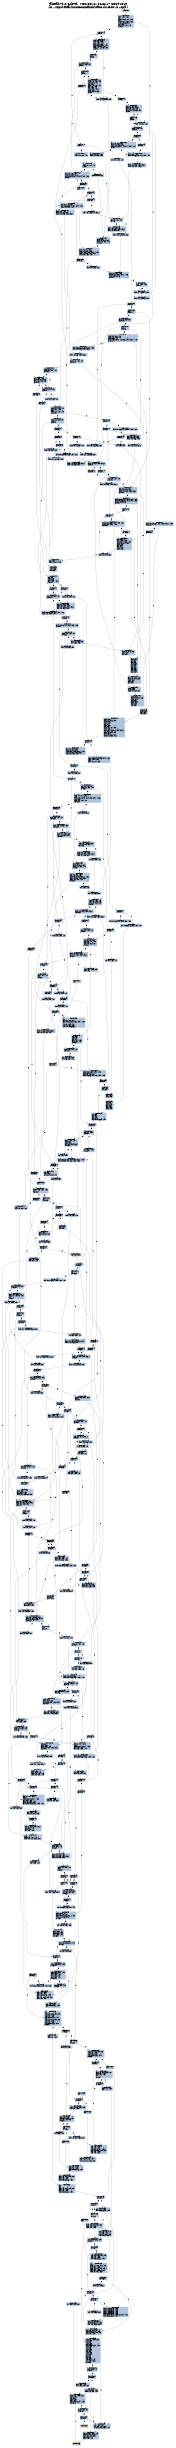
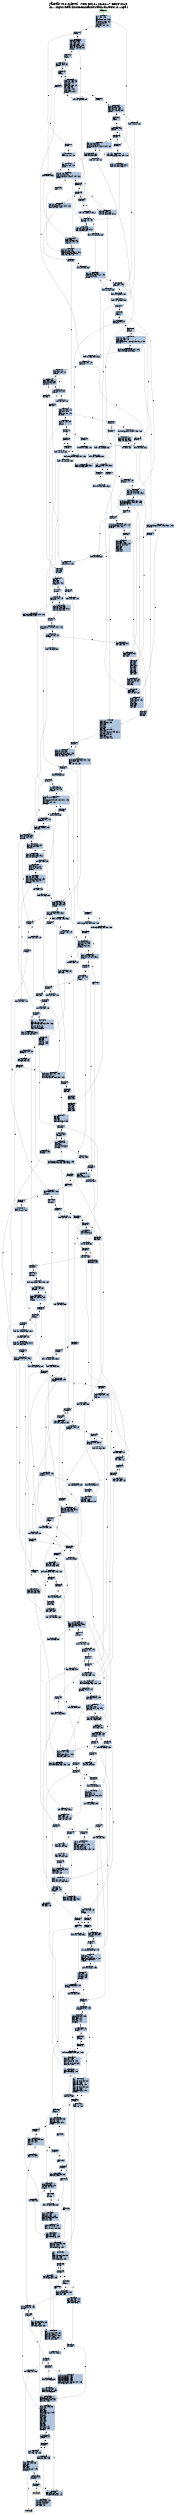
none -> (108, 290)
(61, 1221) -> (93, 1230)
(101, 1366) -> (89, 1370)
(93, 1380) -> (74, 1385)
(41, 1389) -> (91, 1400)
(68, 1451) -> (62, 1462)
none -> (94, 1786)
none -> (81, 2038)
(66, 2039) -> (70, 2084)
(94, 2300) -> (49, 2367)
